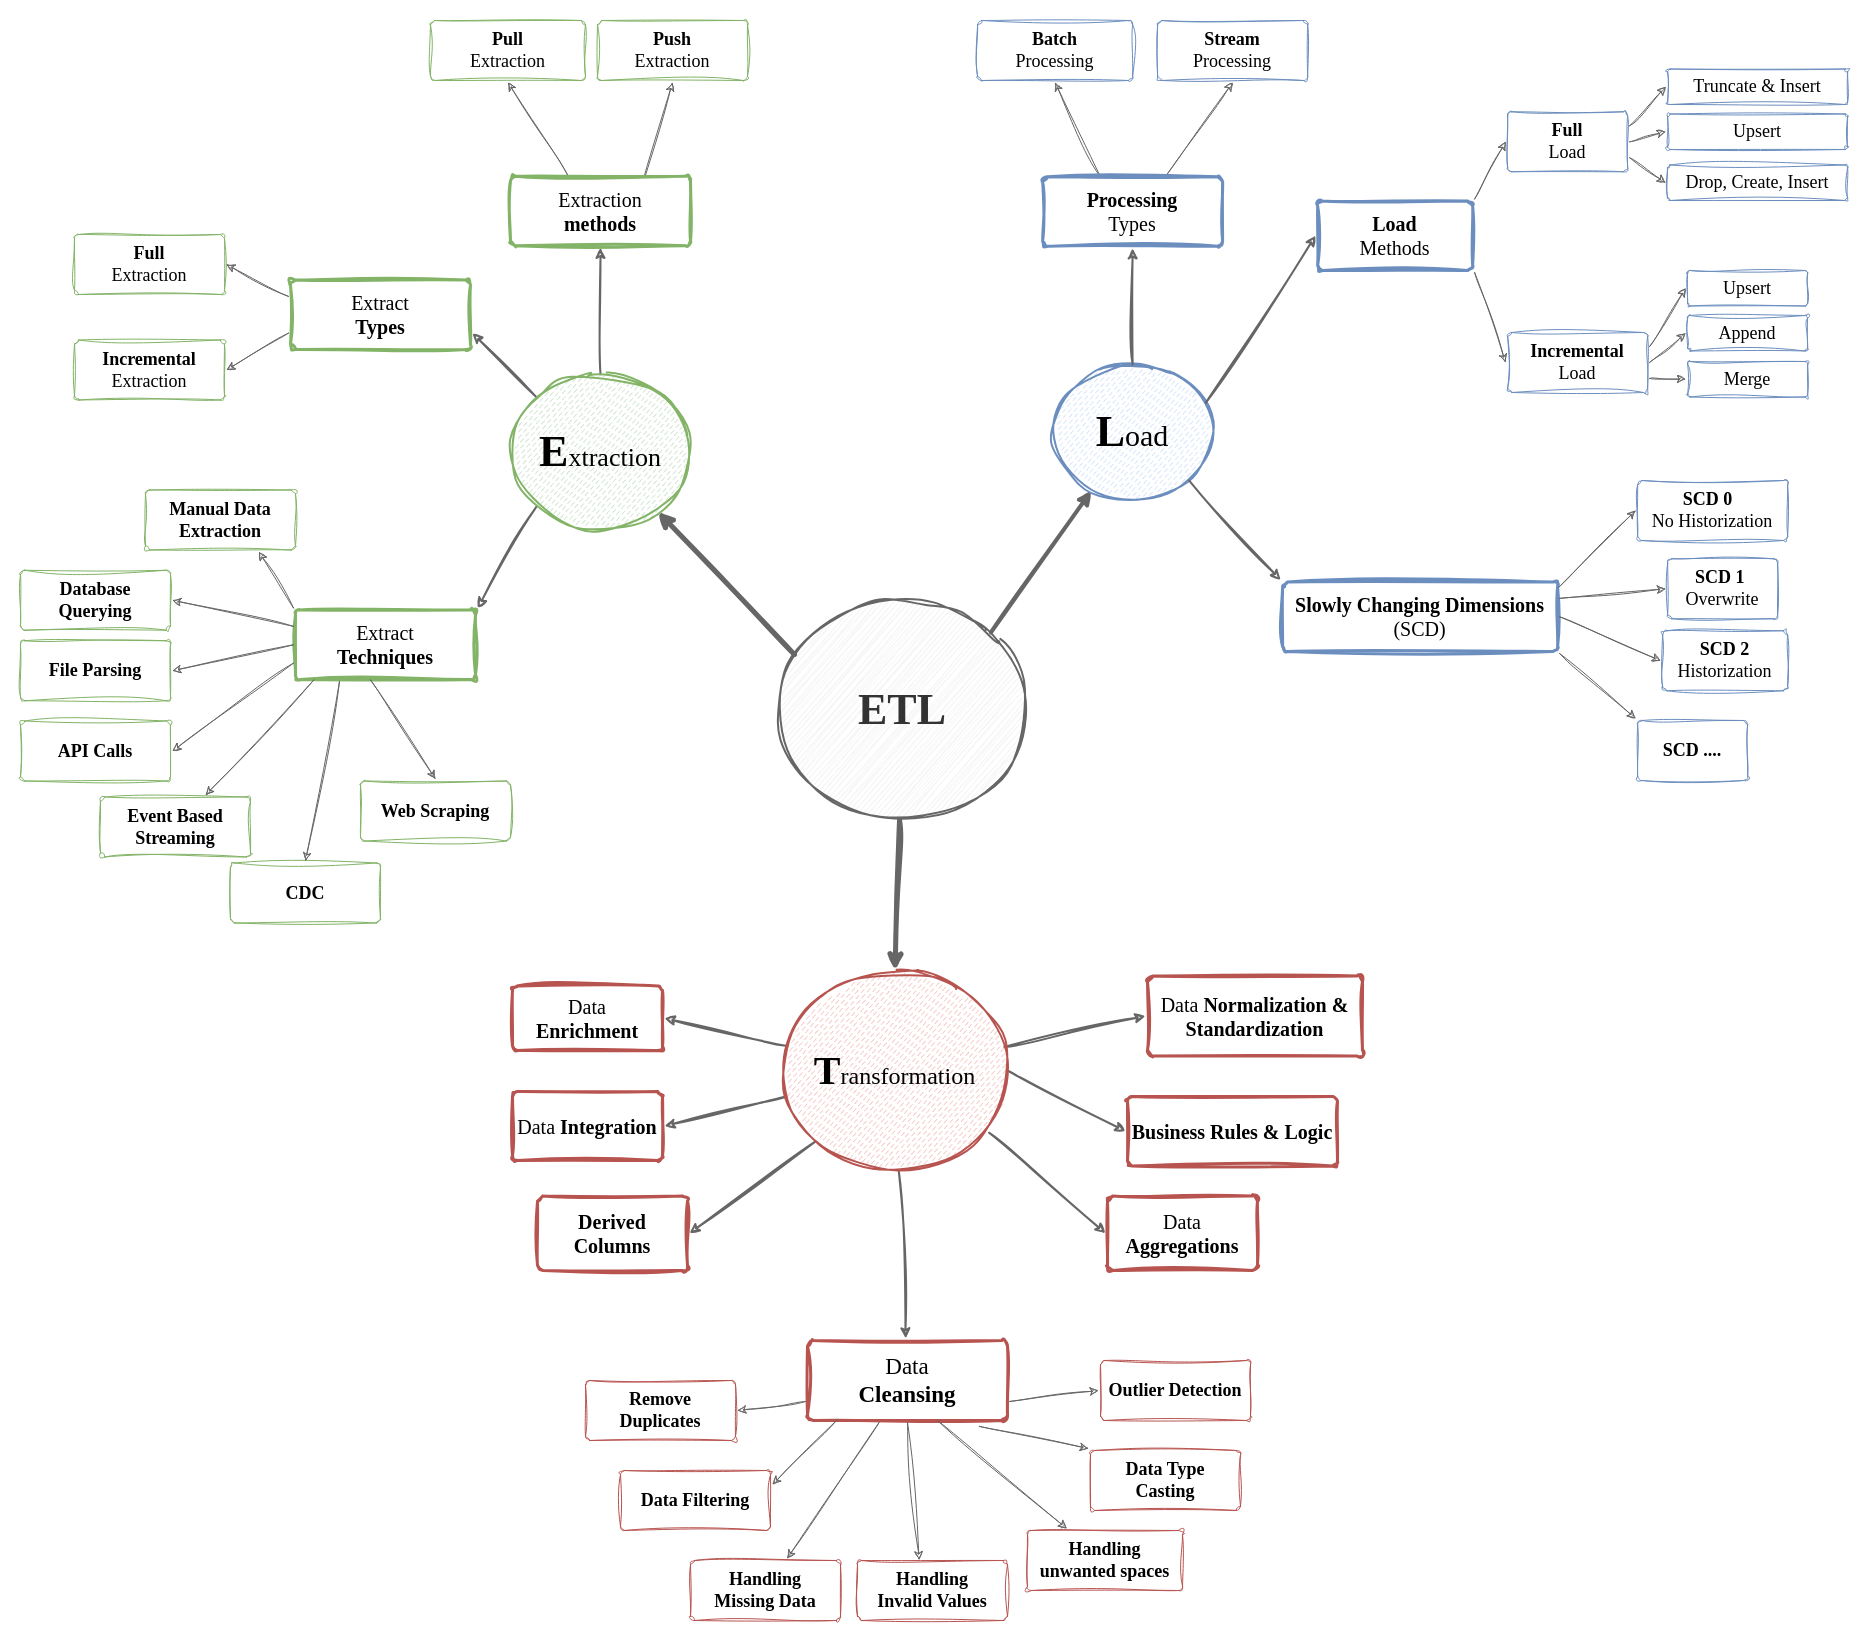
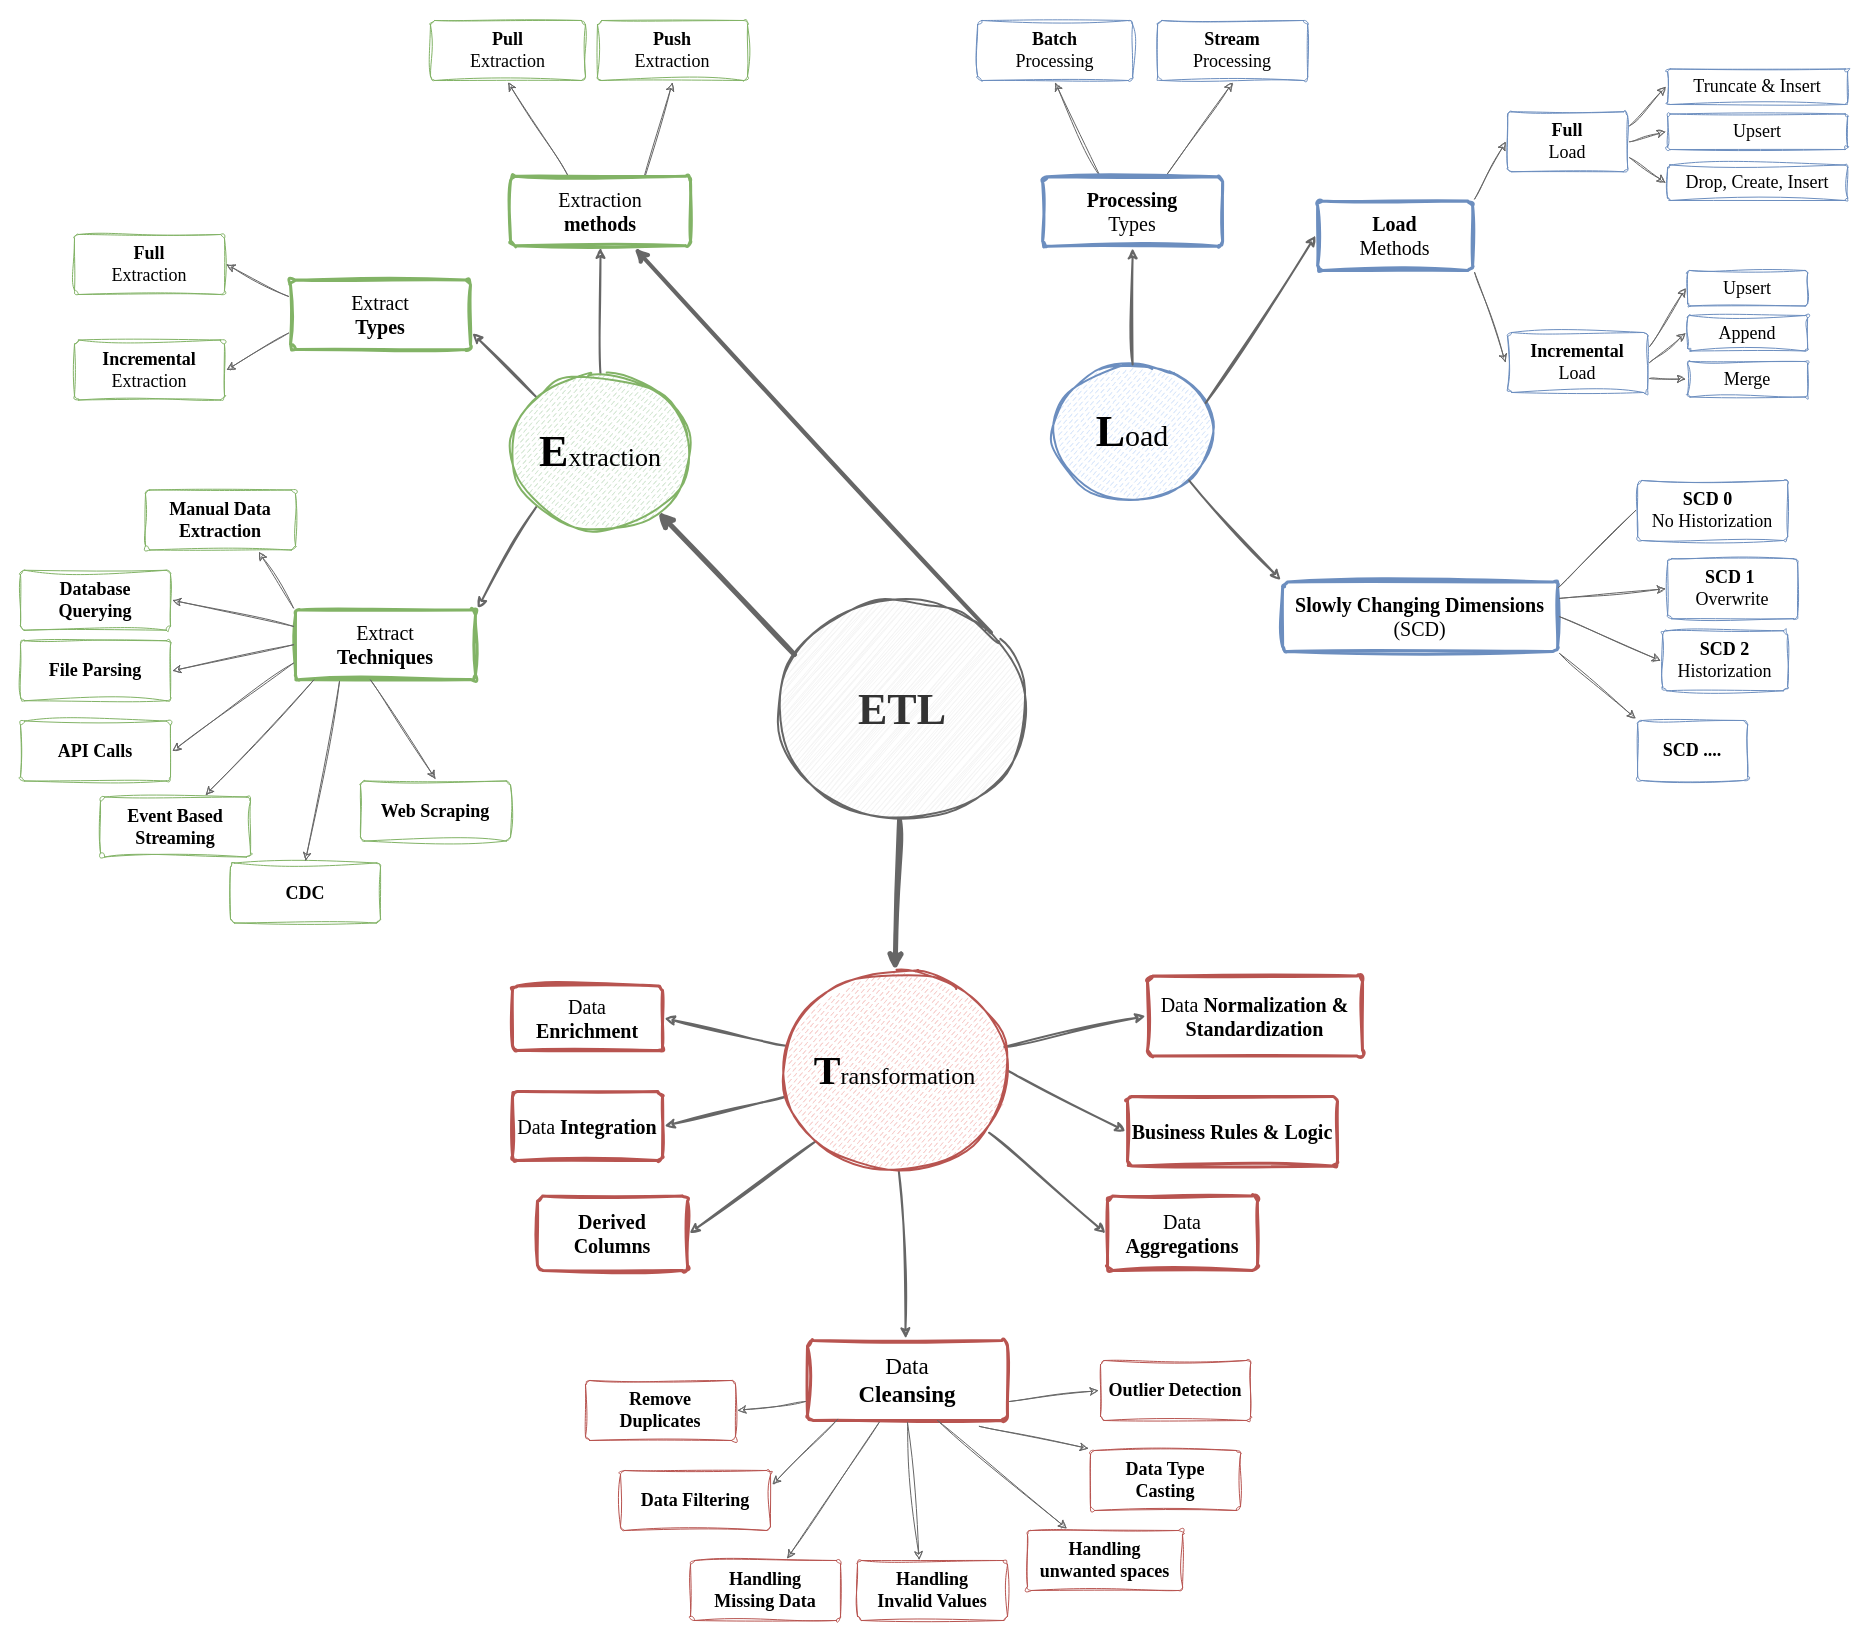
(1630, 516) -> (1632, 514)
(1037, 567) -> (817, 445)
(1723, 589) -> (1733, 589)
